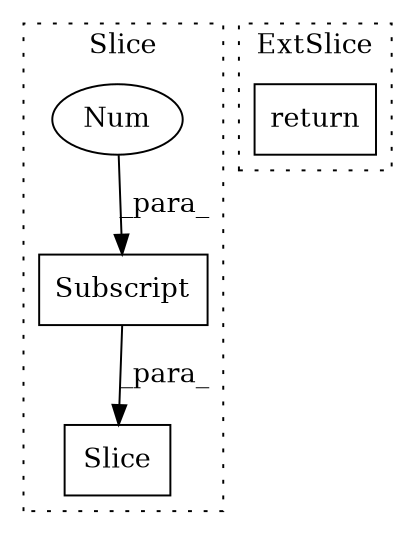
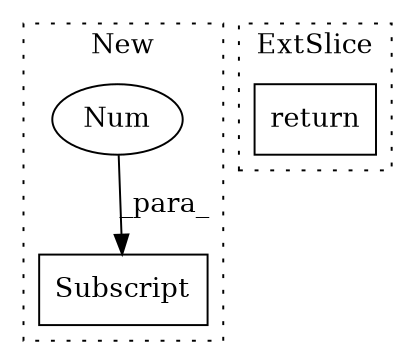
(123, 46) -> (123, 46)
(118, 460) -> none
